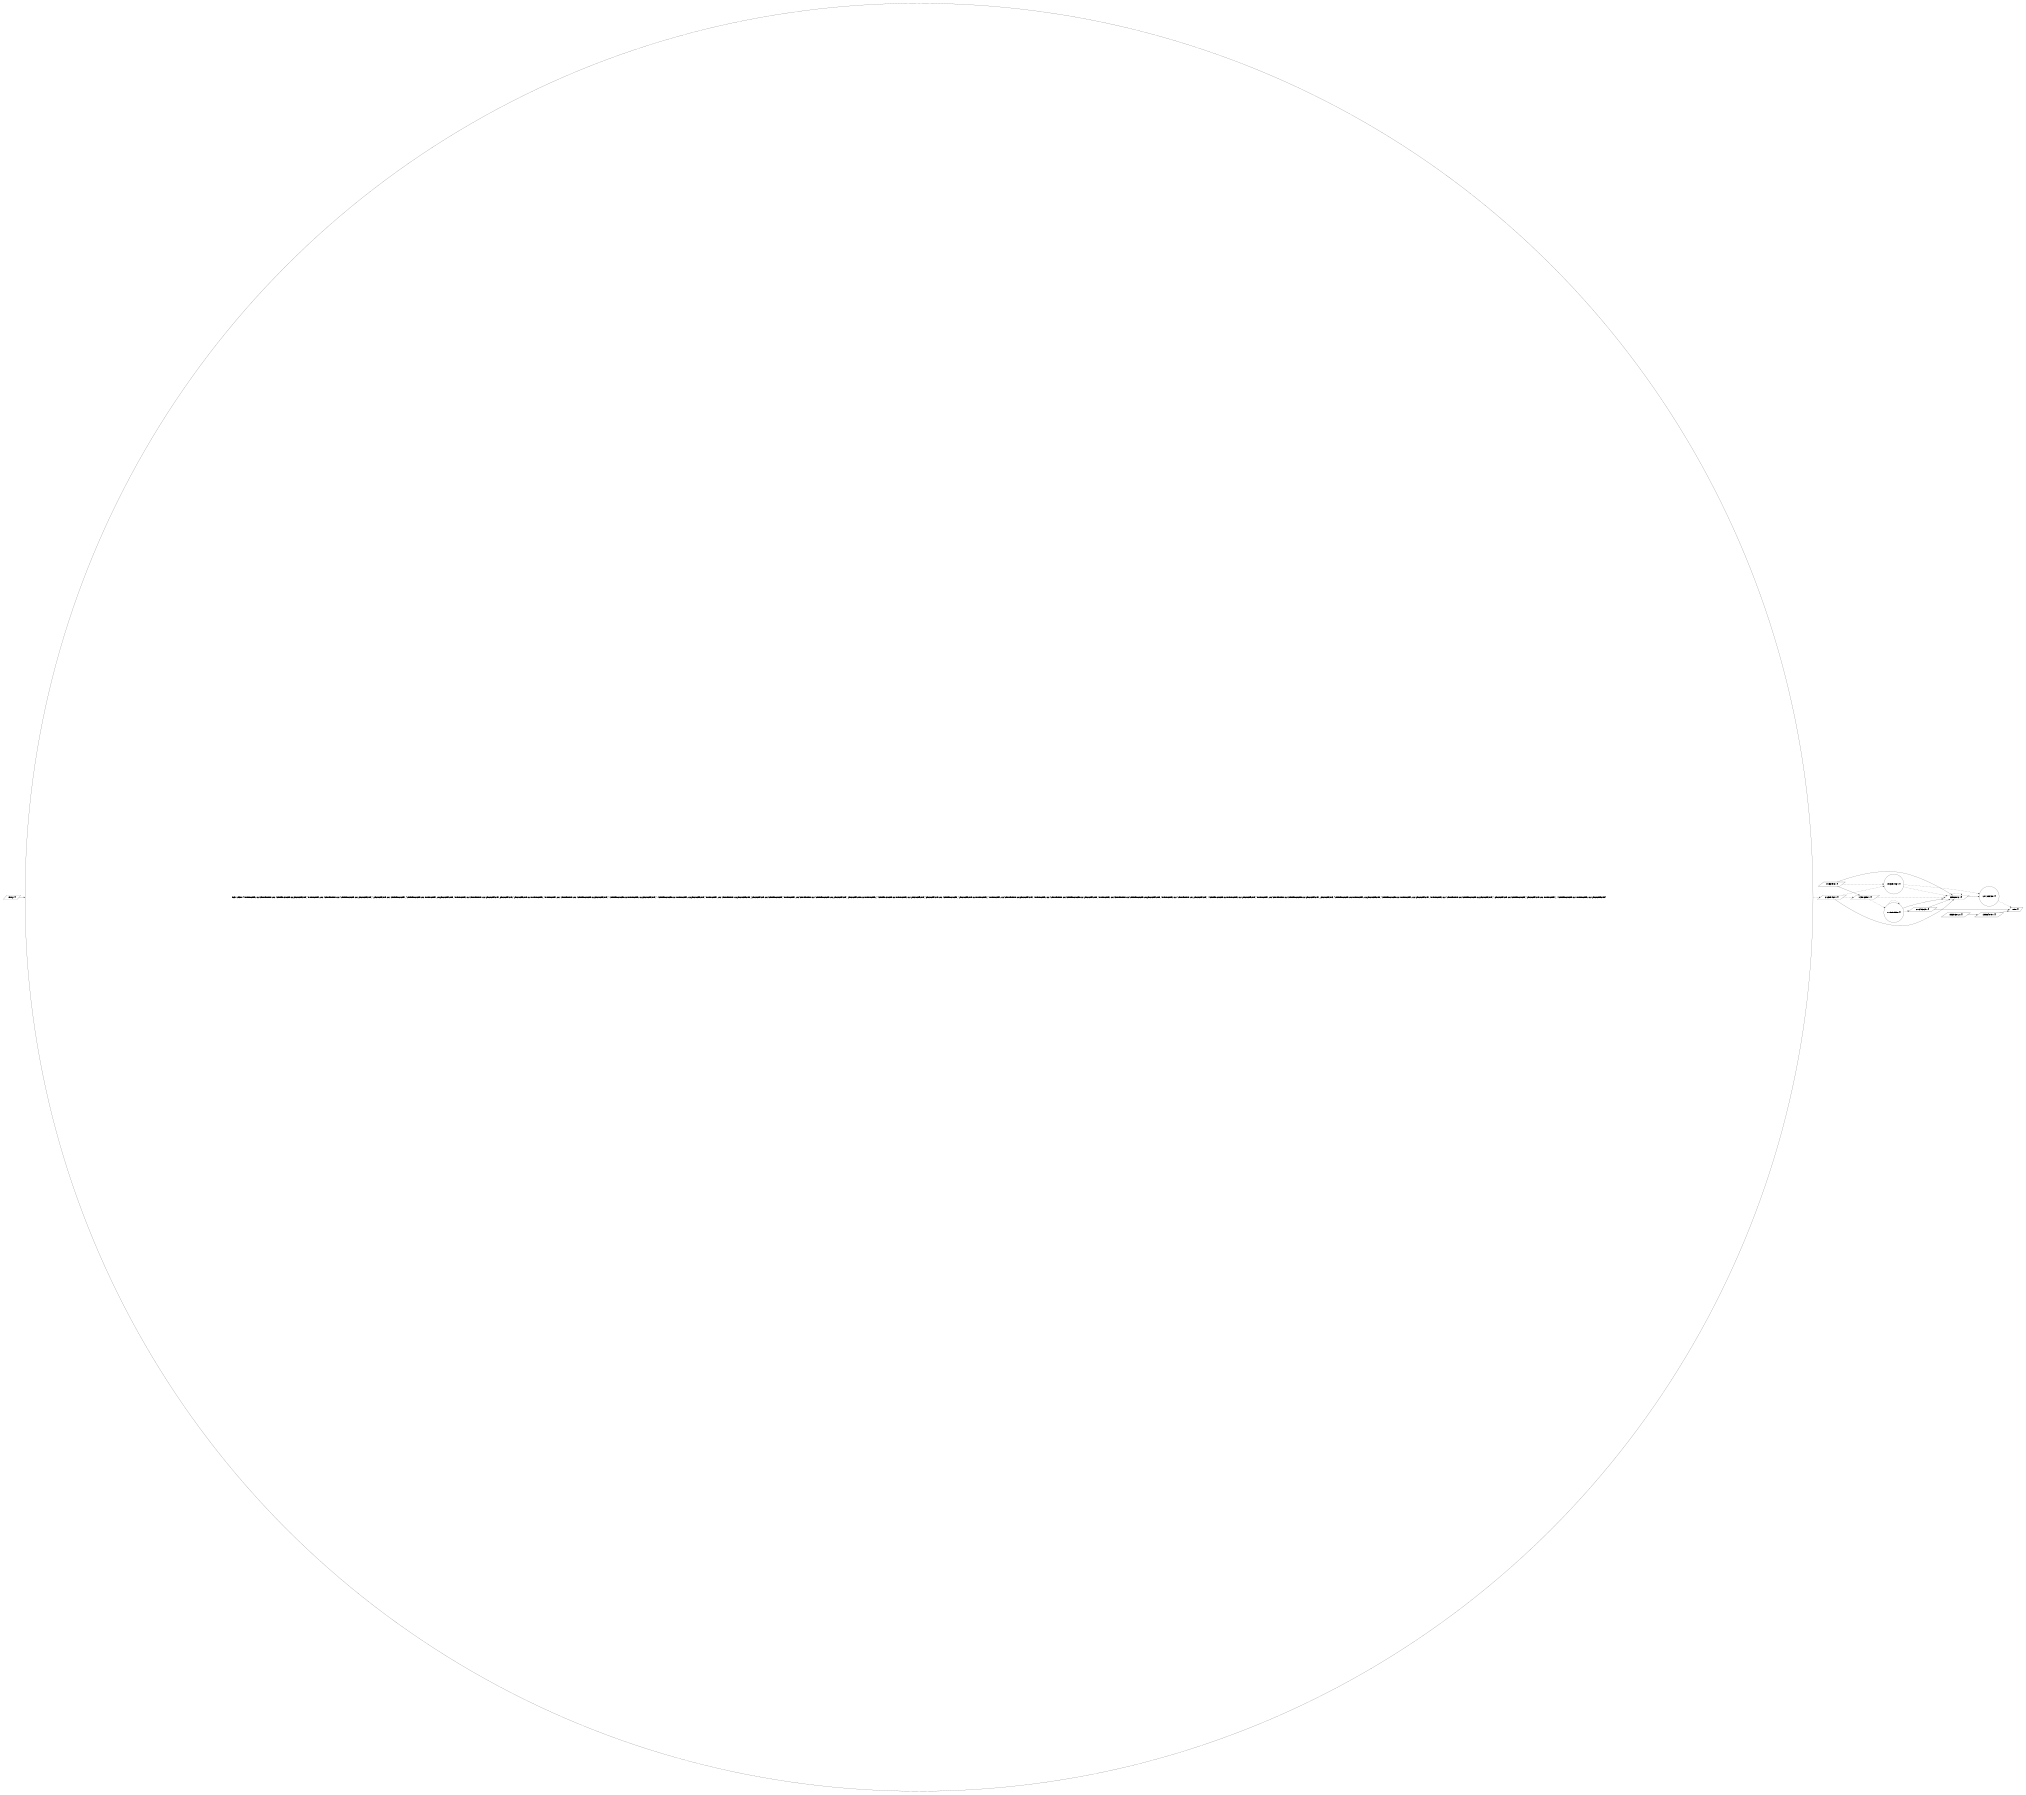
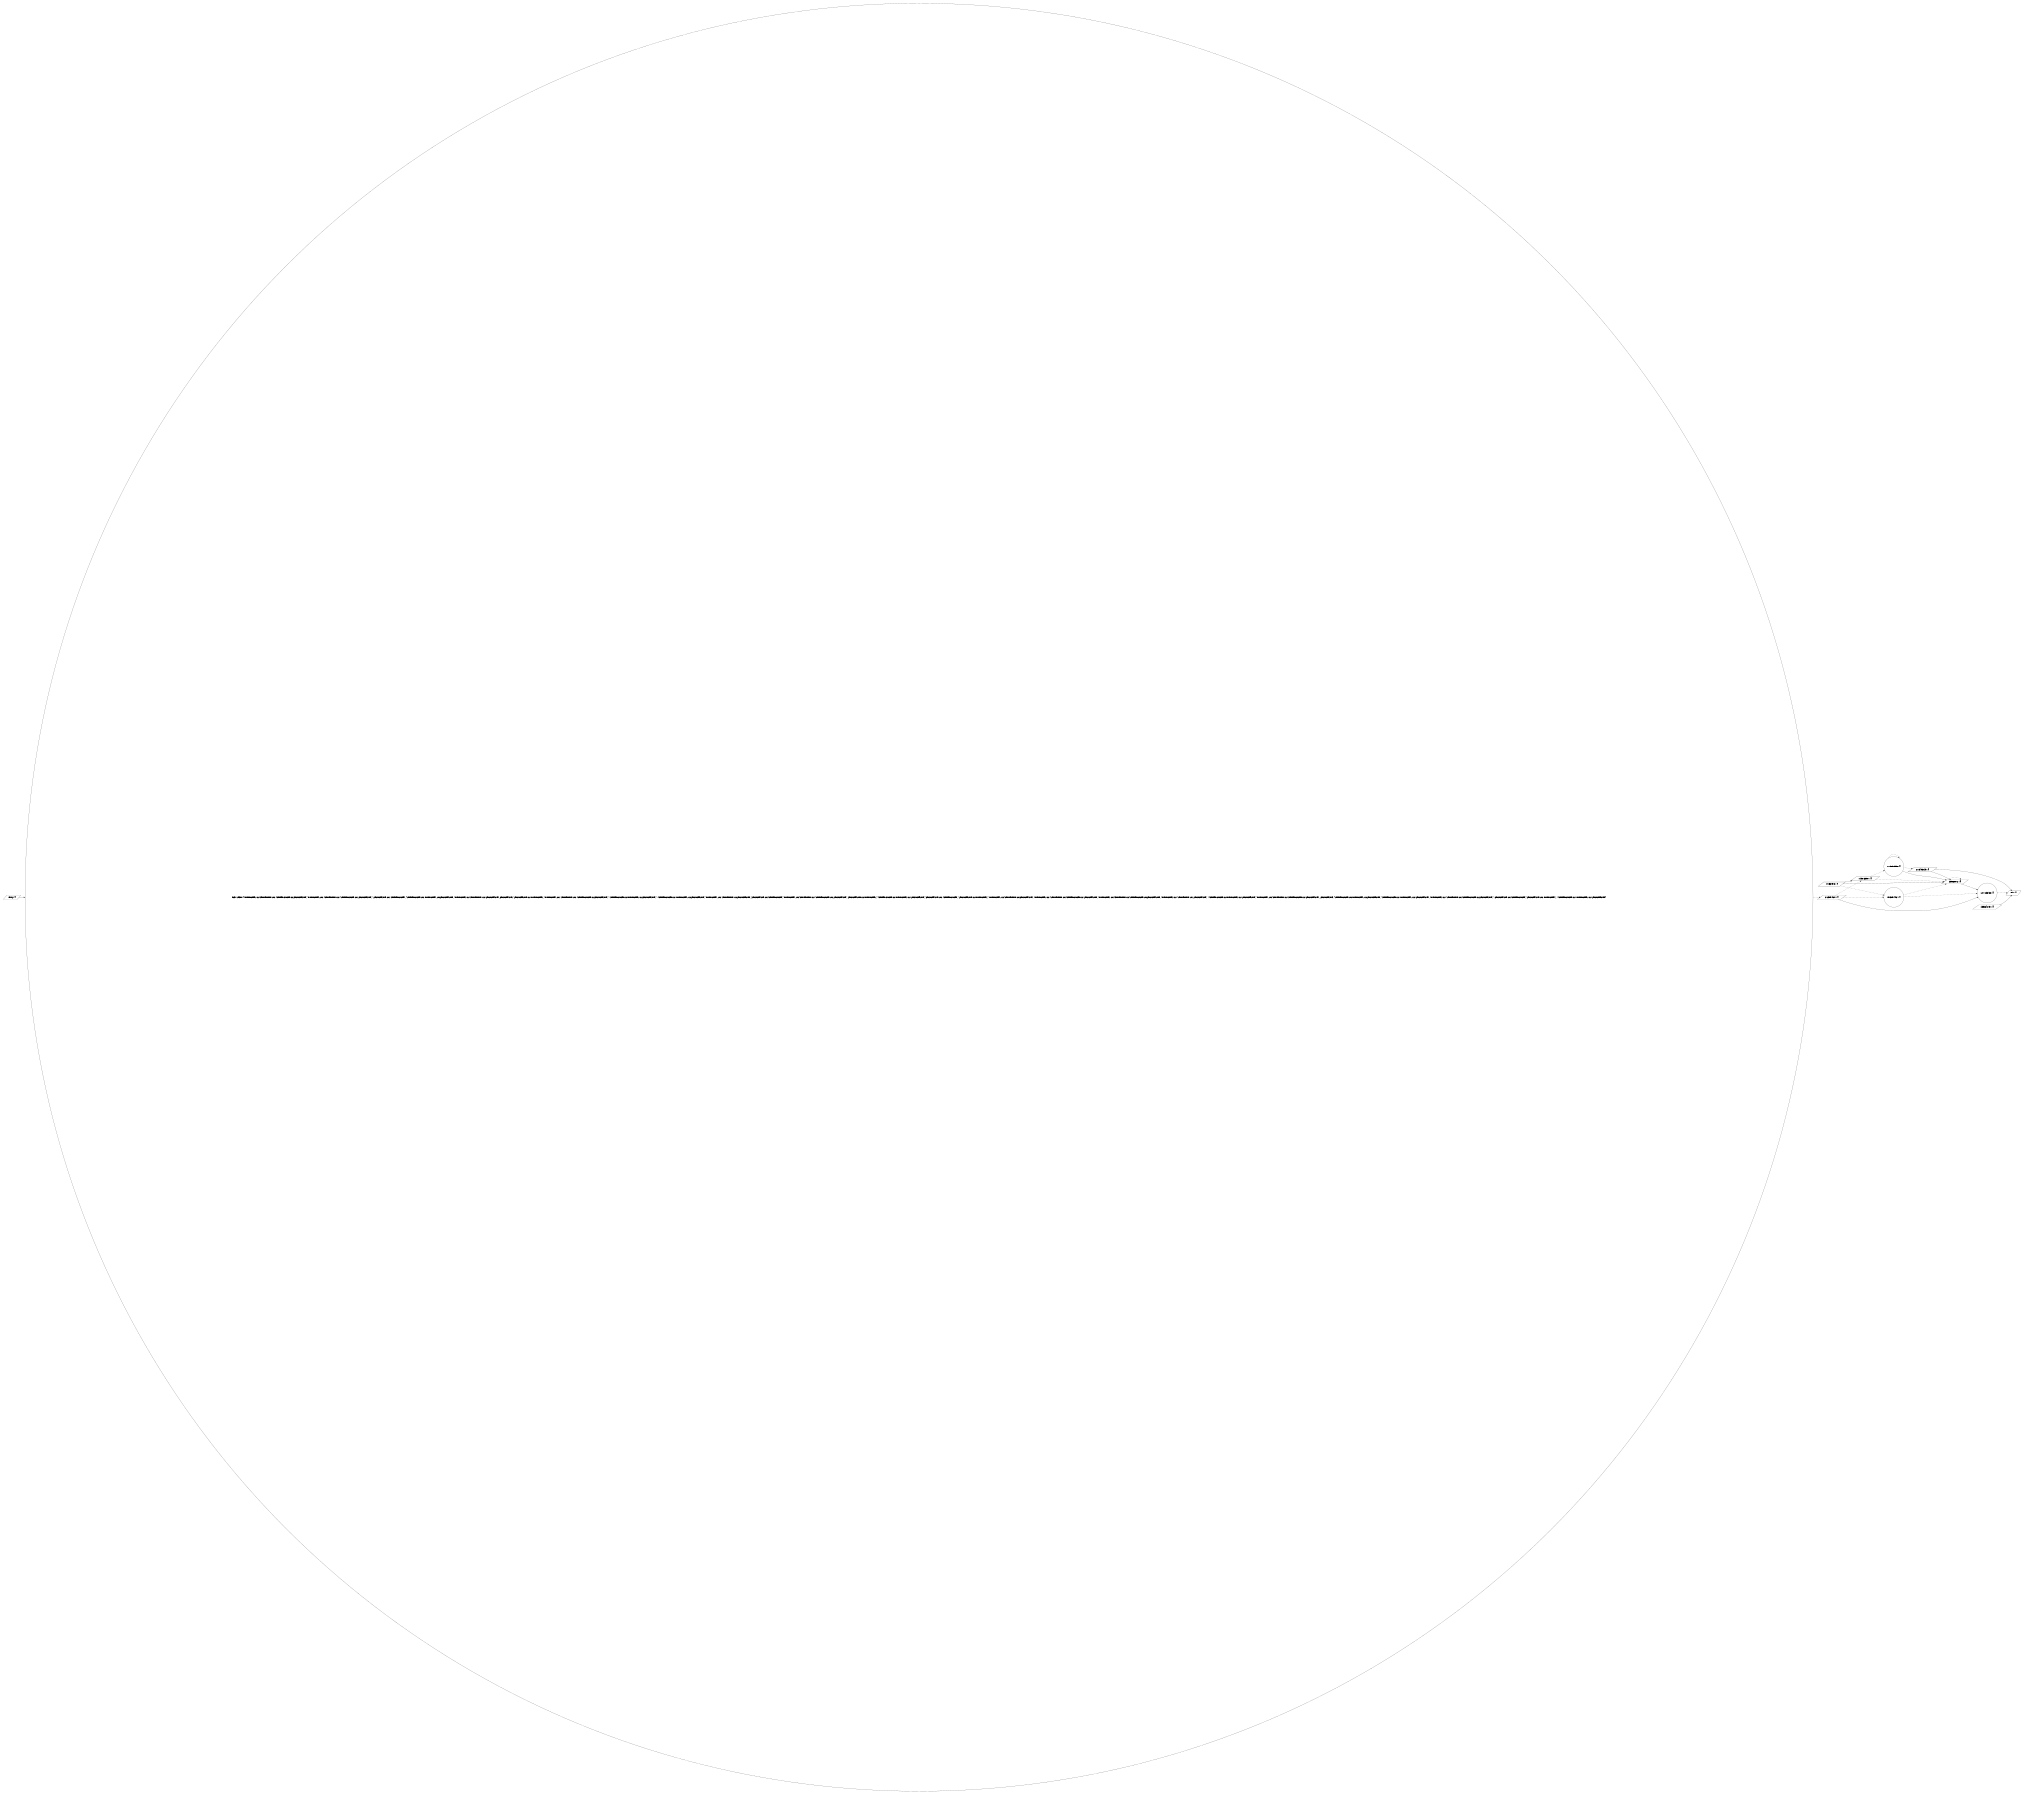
(1956, 915) -> none
(1894, 925) -> (1908, 910)
